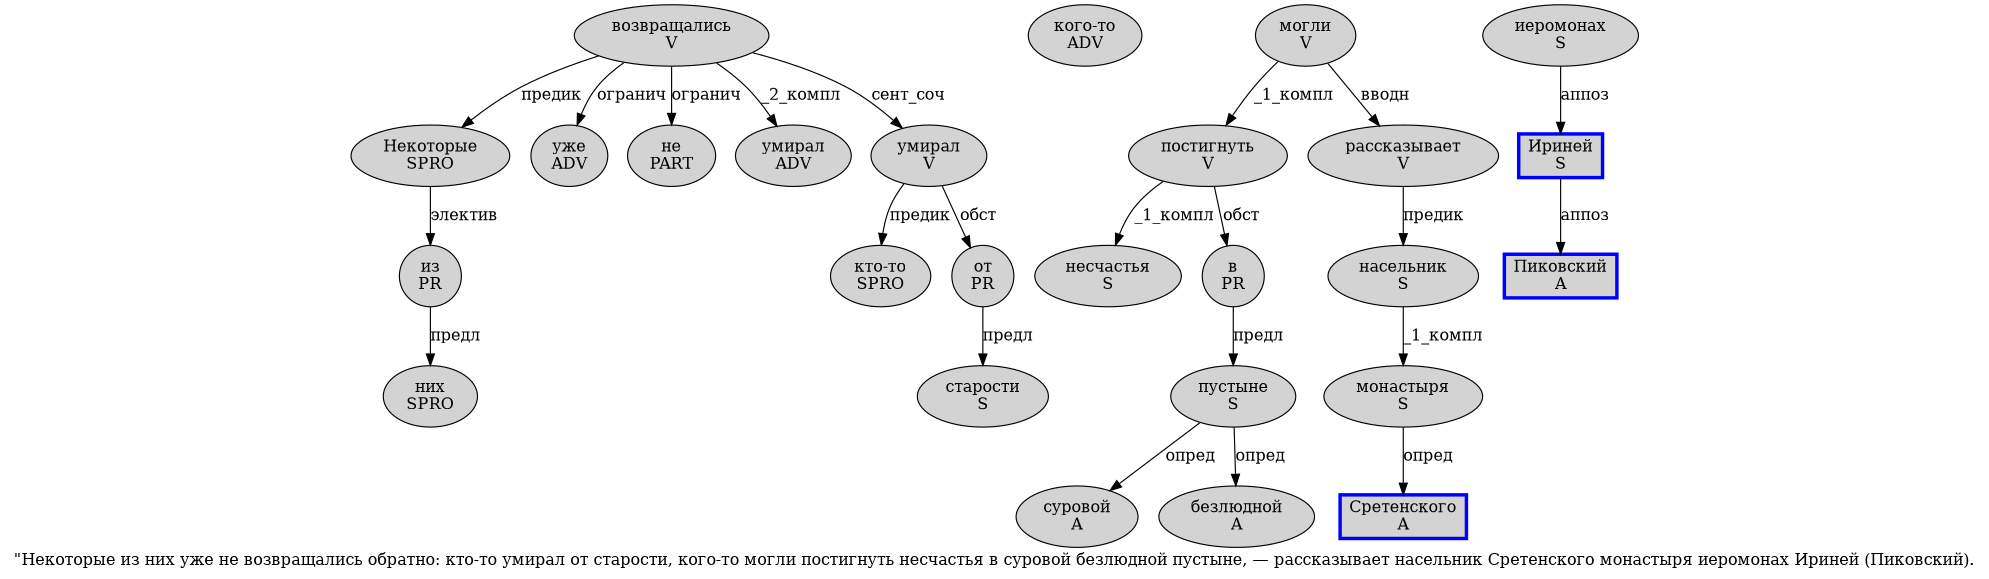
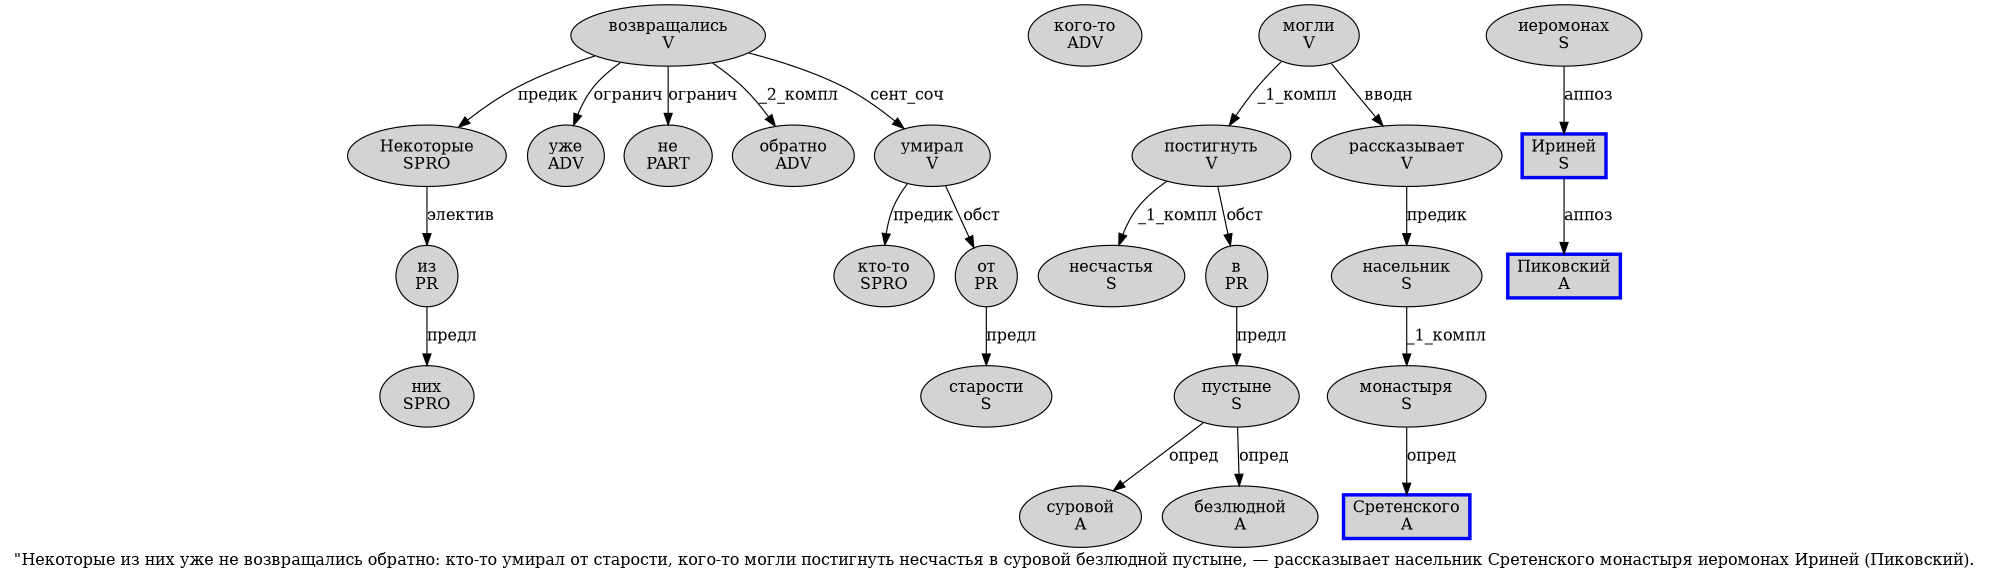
(793, 156) -> (793, 156)
